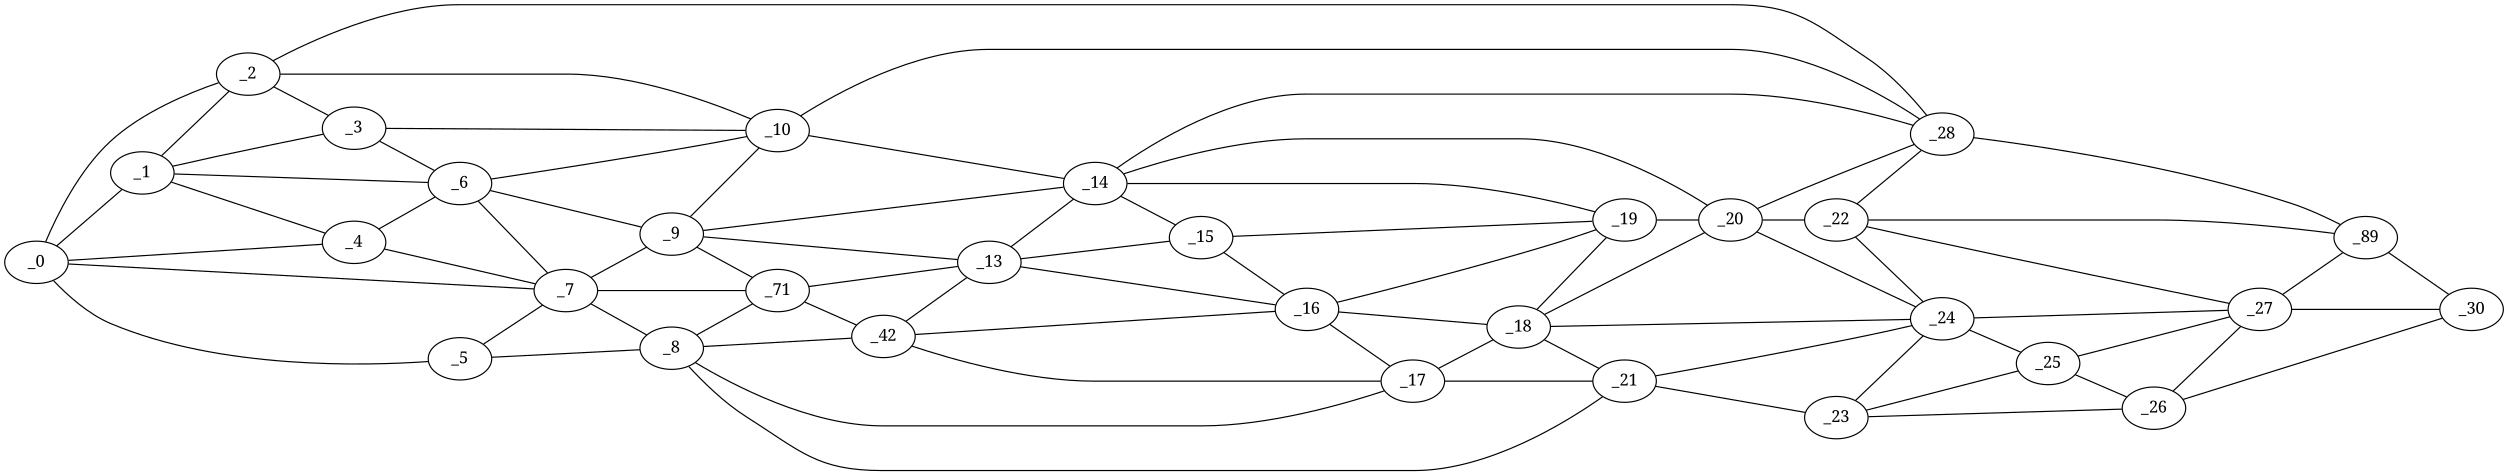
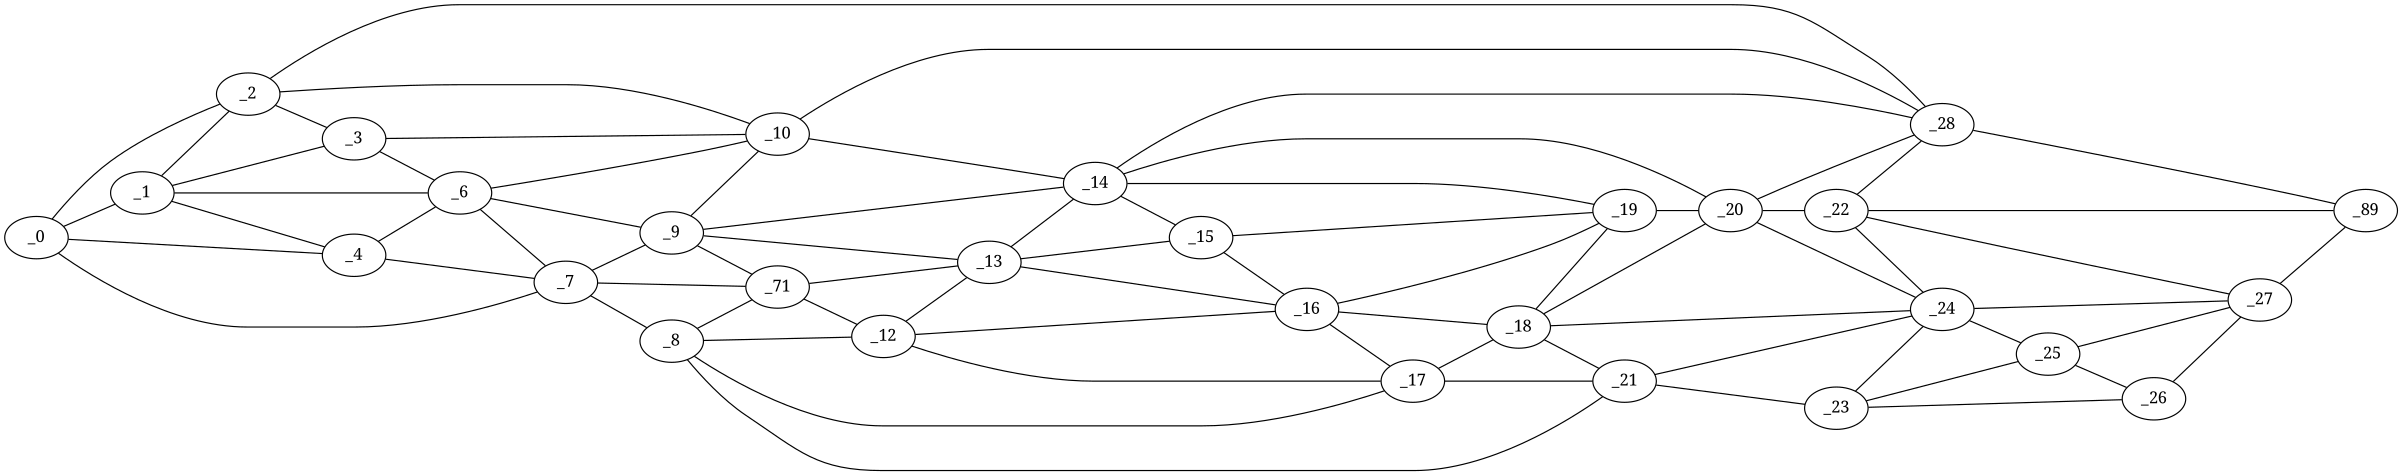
(2472, 309) -> none
(883, 336) -> (883, 336)
(460, 359) -> none
